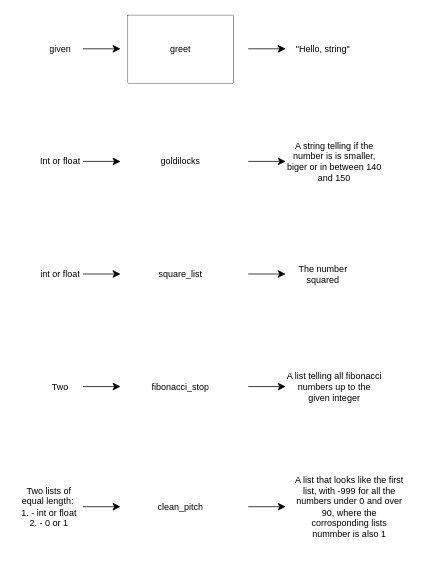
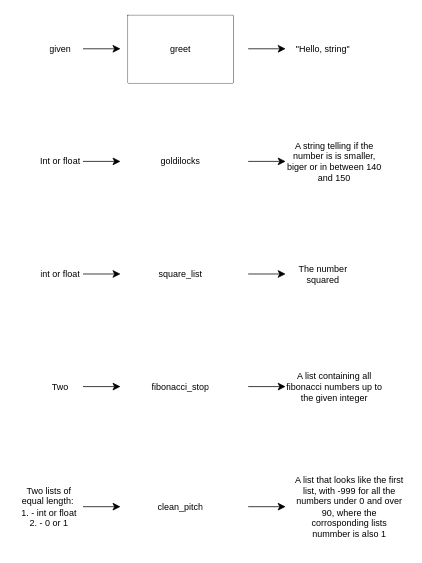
(334, 387) -> (334, 387)
